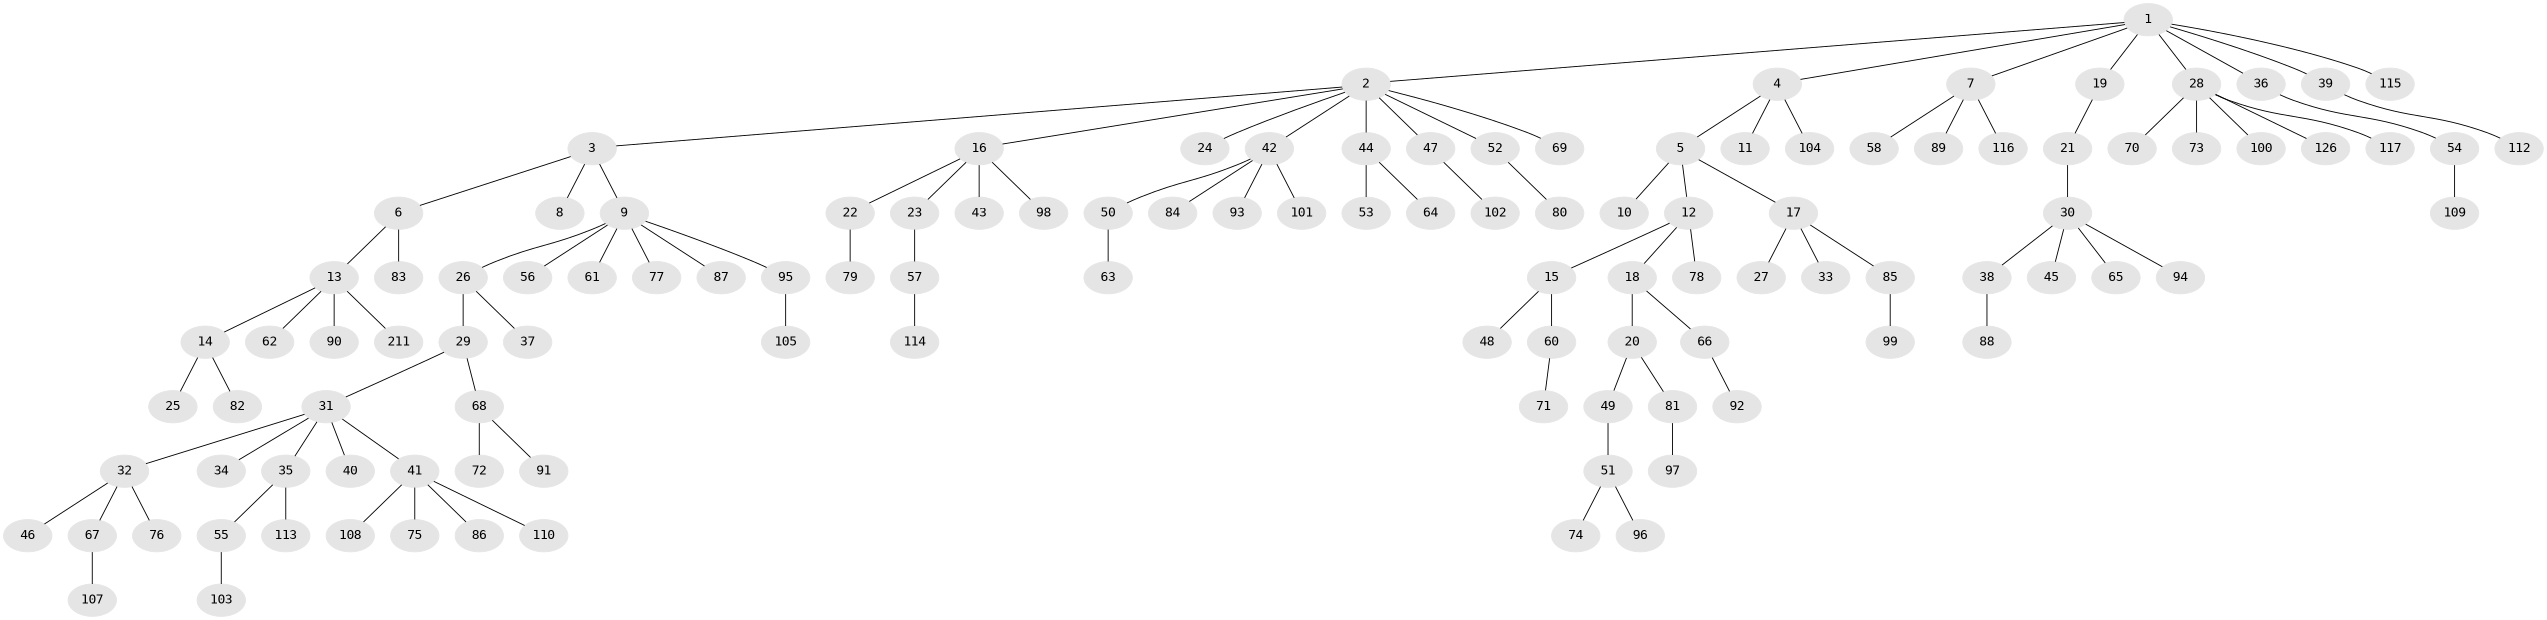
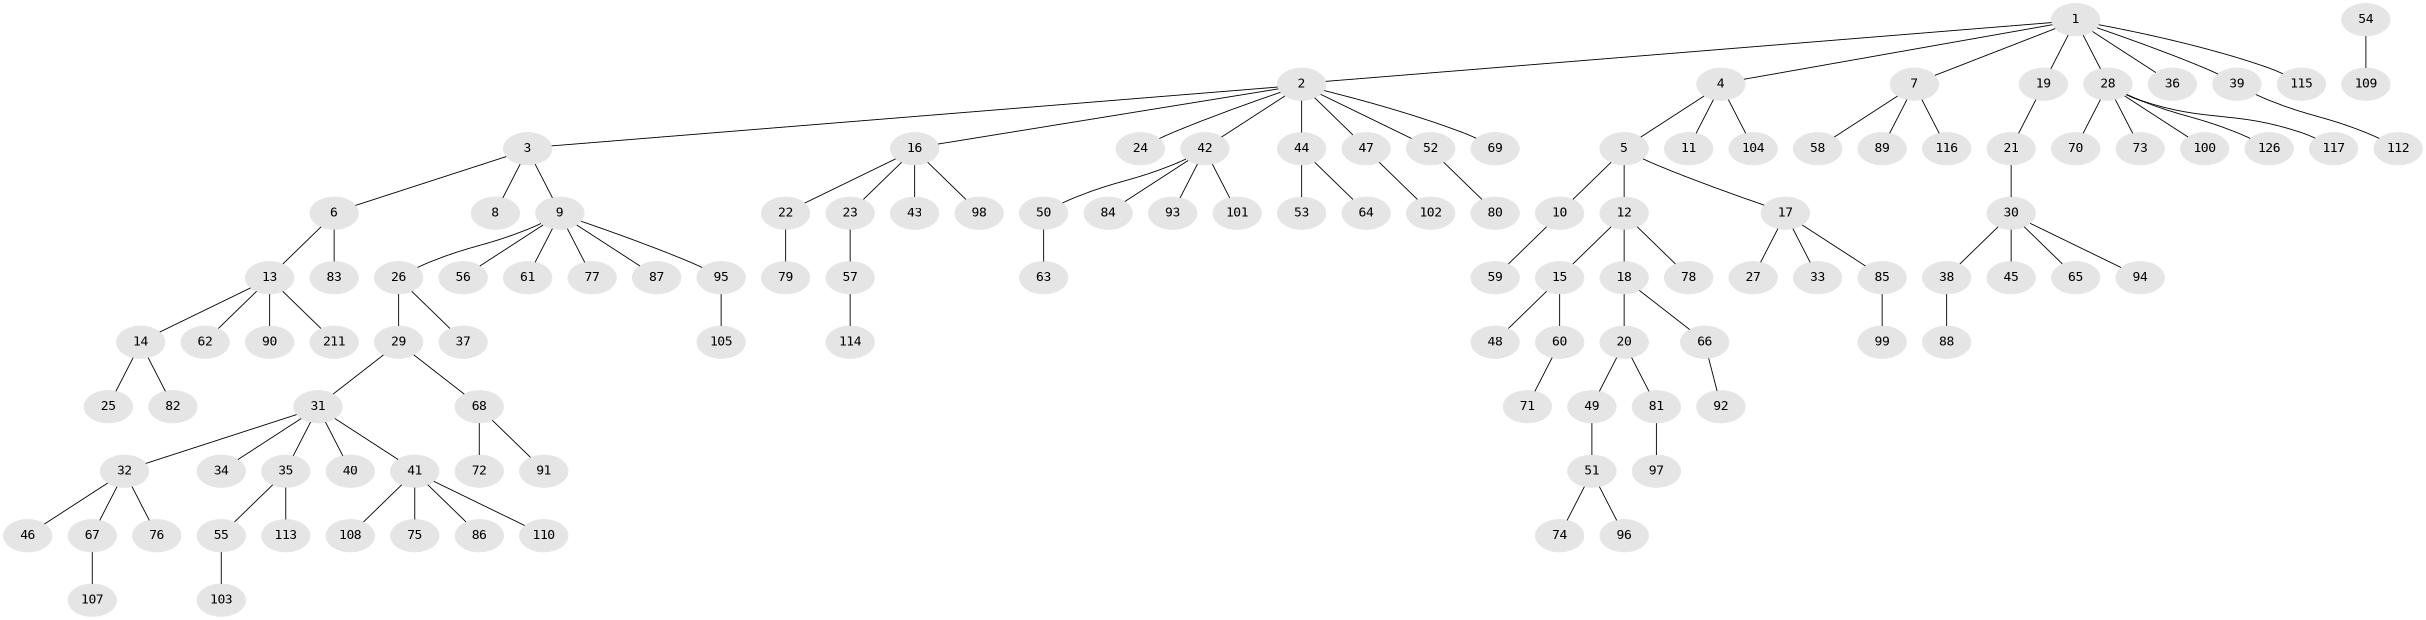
(2358, 116) -> none
none -> (1495, 278)
